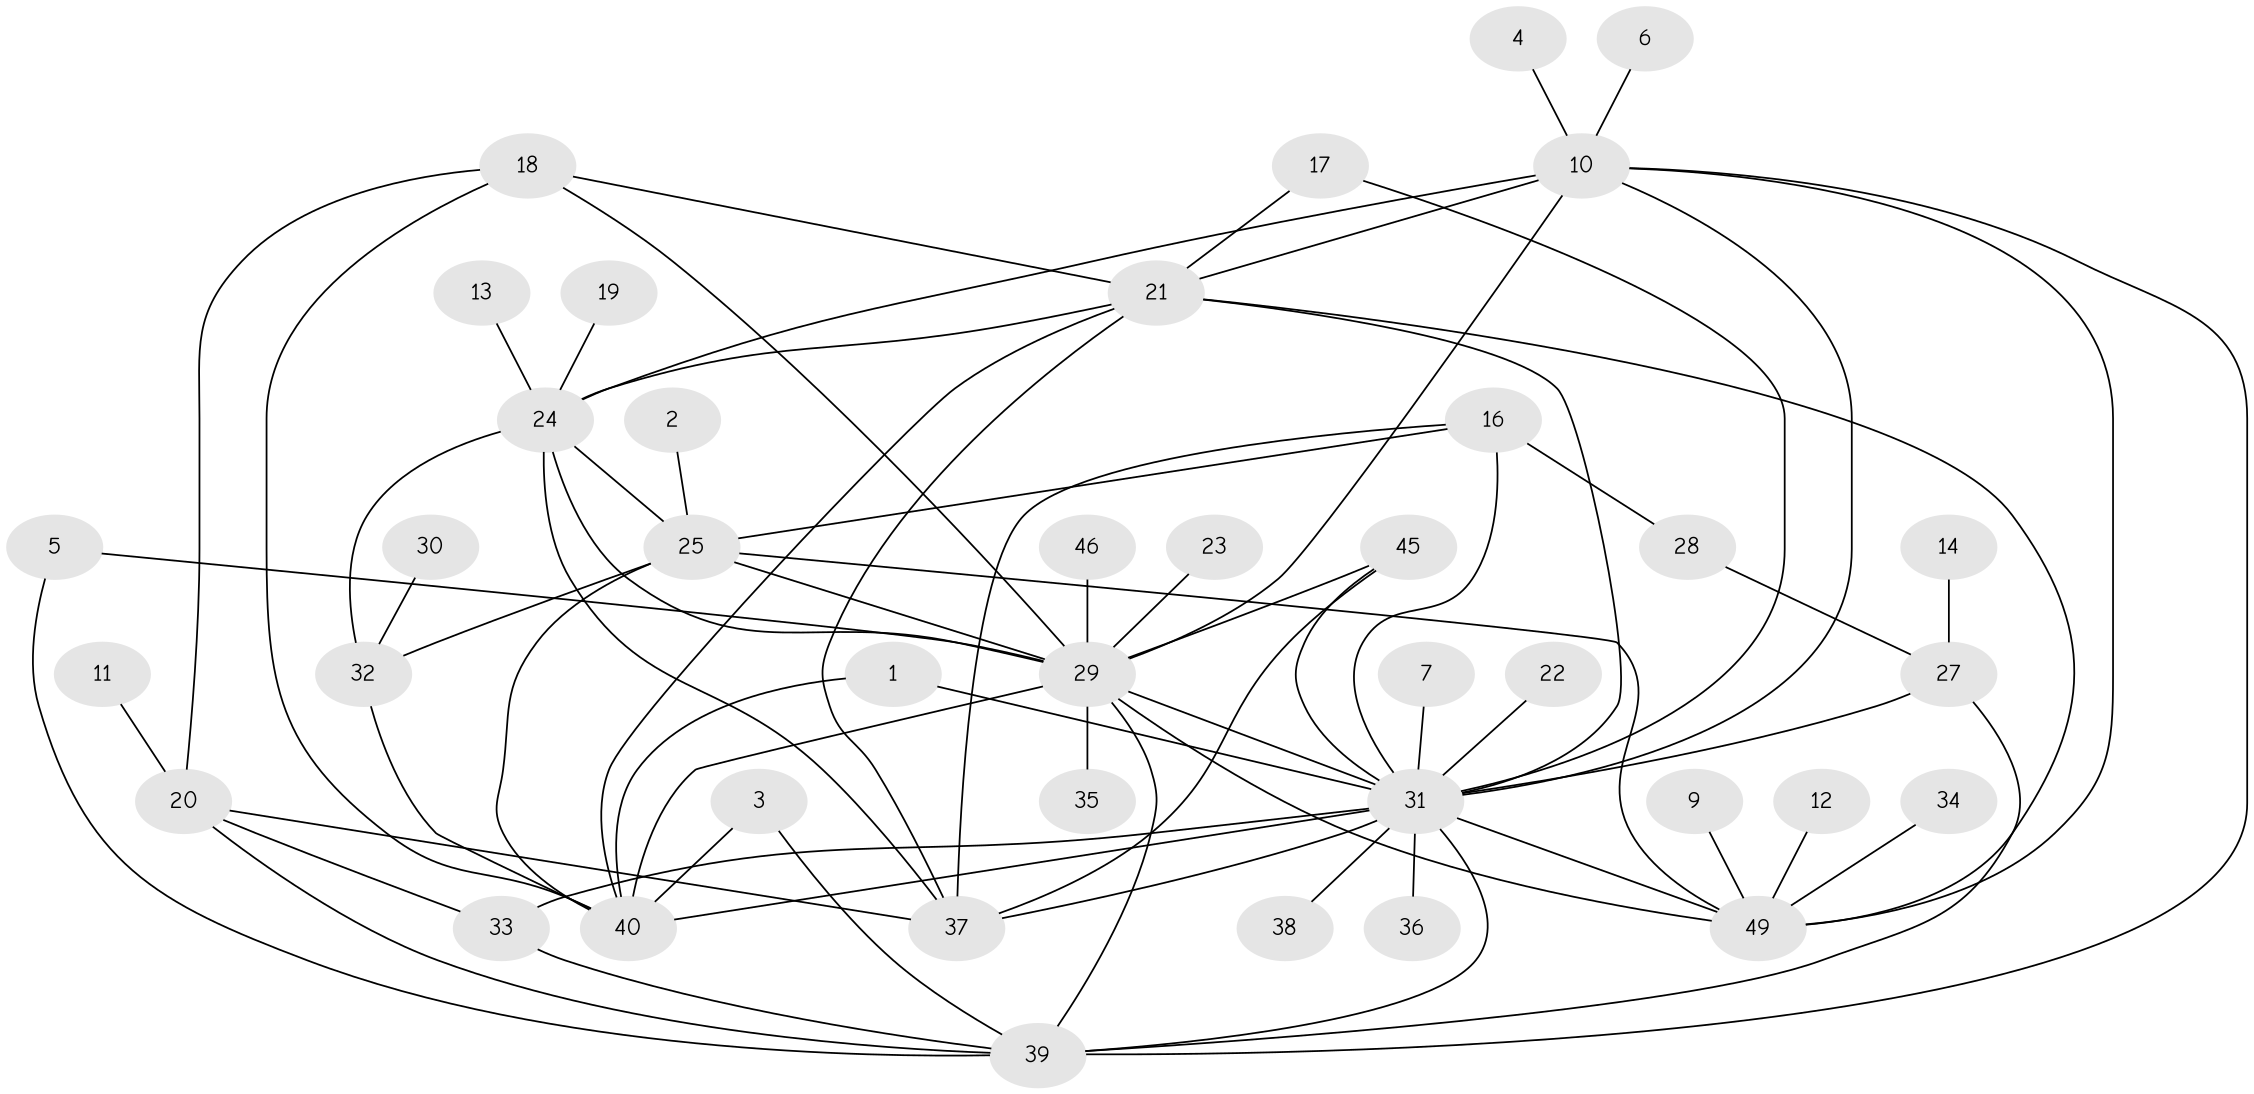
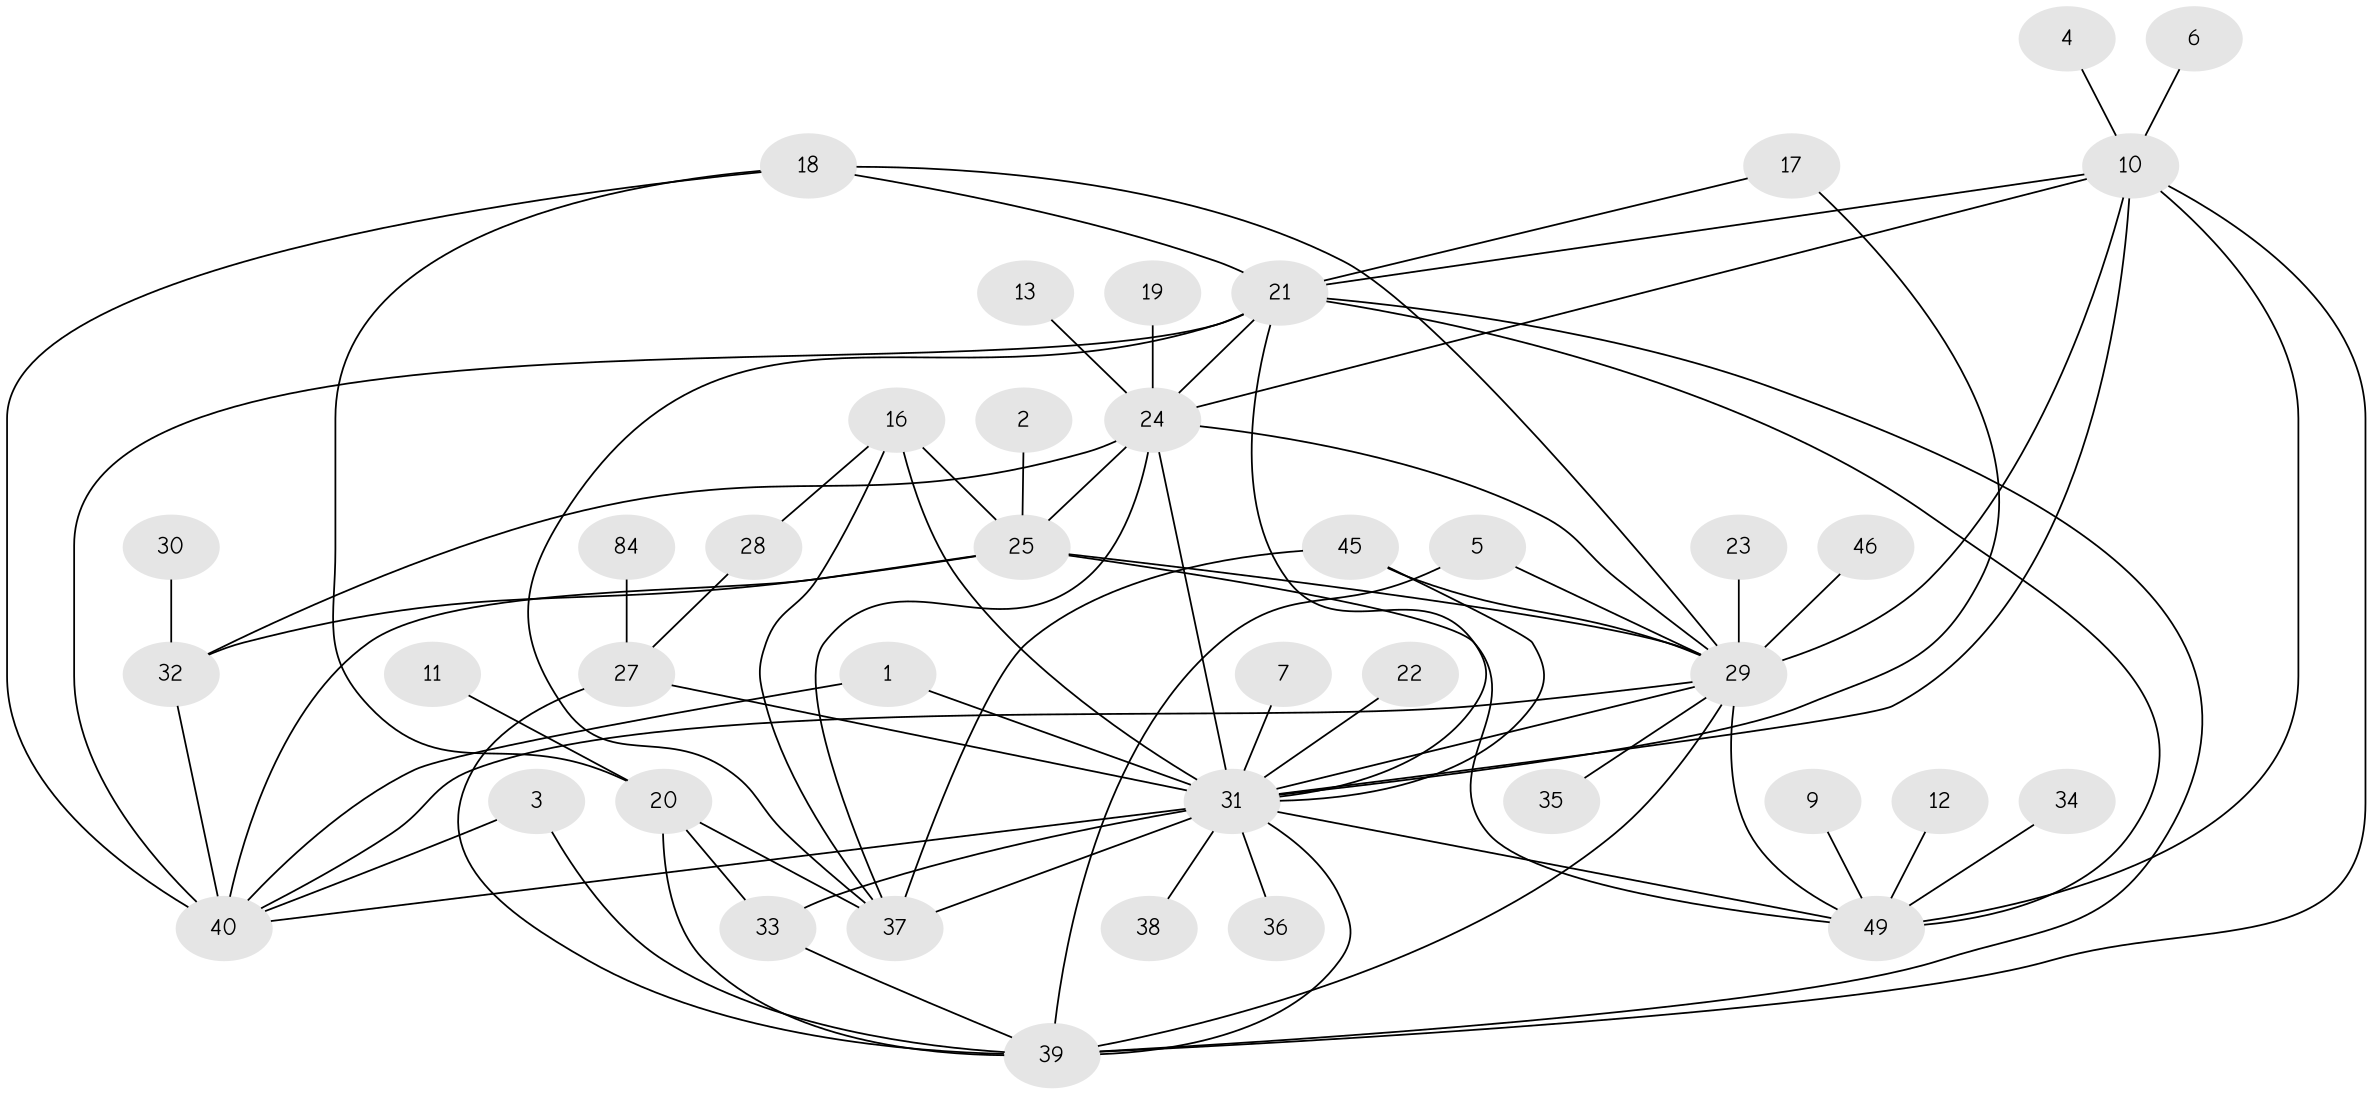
(1949, 547) -> (627, 547)
none -> (1192, 611)
none -> (2173, 819)
